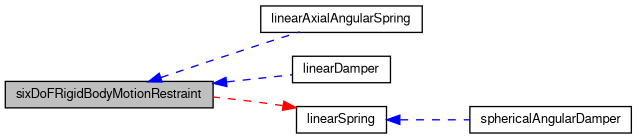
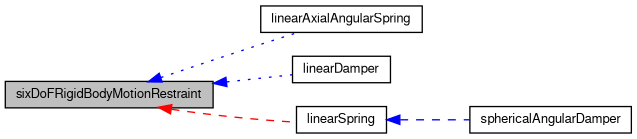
(230, 54) -> (230, 54)
(259, 78) -> (259, 78)
(248, 101) -> (234, 117)
